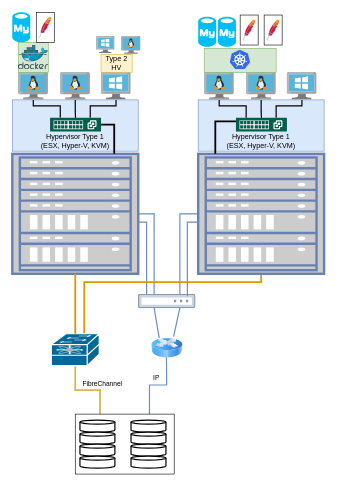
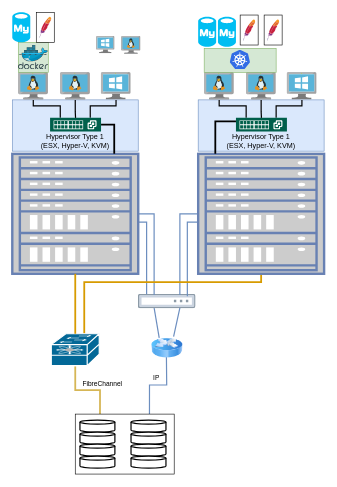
(117, 63) -> none
